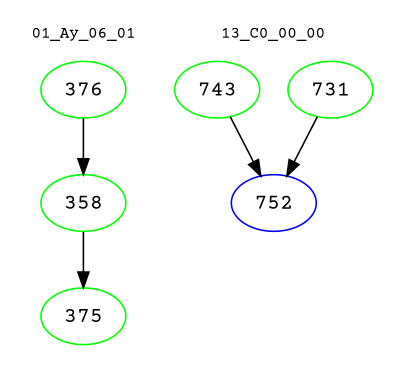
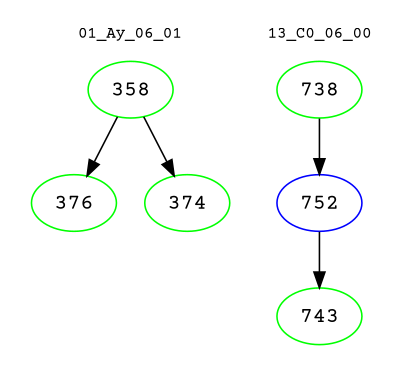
(274, 34) -> (320, 34)
(330, 90) -> (319, 90)
(83, 139) -> (106, 139)
(242, 139) -> (319, 252)
(83, 316) -> (187, 203)
